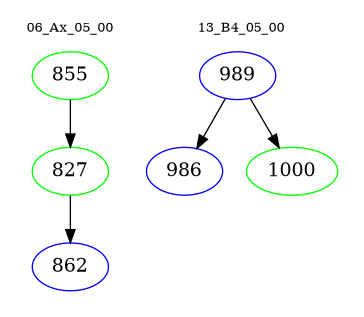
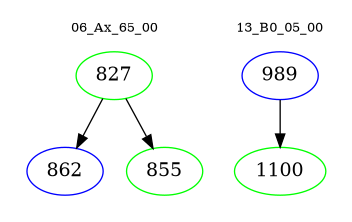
(70, 29) -> (115, 29)
(242, 29) -> (280, 29)
(70, 117) -> (136, 118)
(185, 171) -> none
(292, 171) -> (280, 171)
